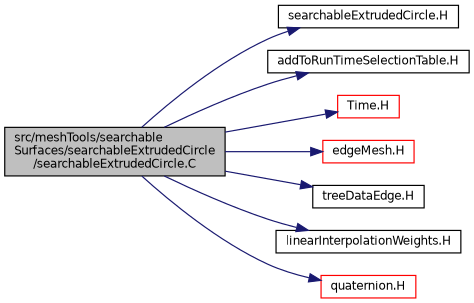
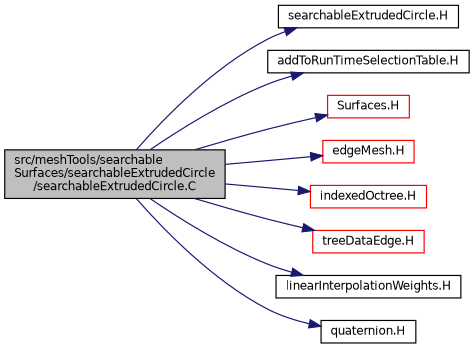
(368, 107) -> (368, 107)
none -> (368, 197)
(368, 197) -> (368, 242)
(368, 287) -> (368, 332)
